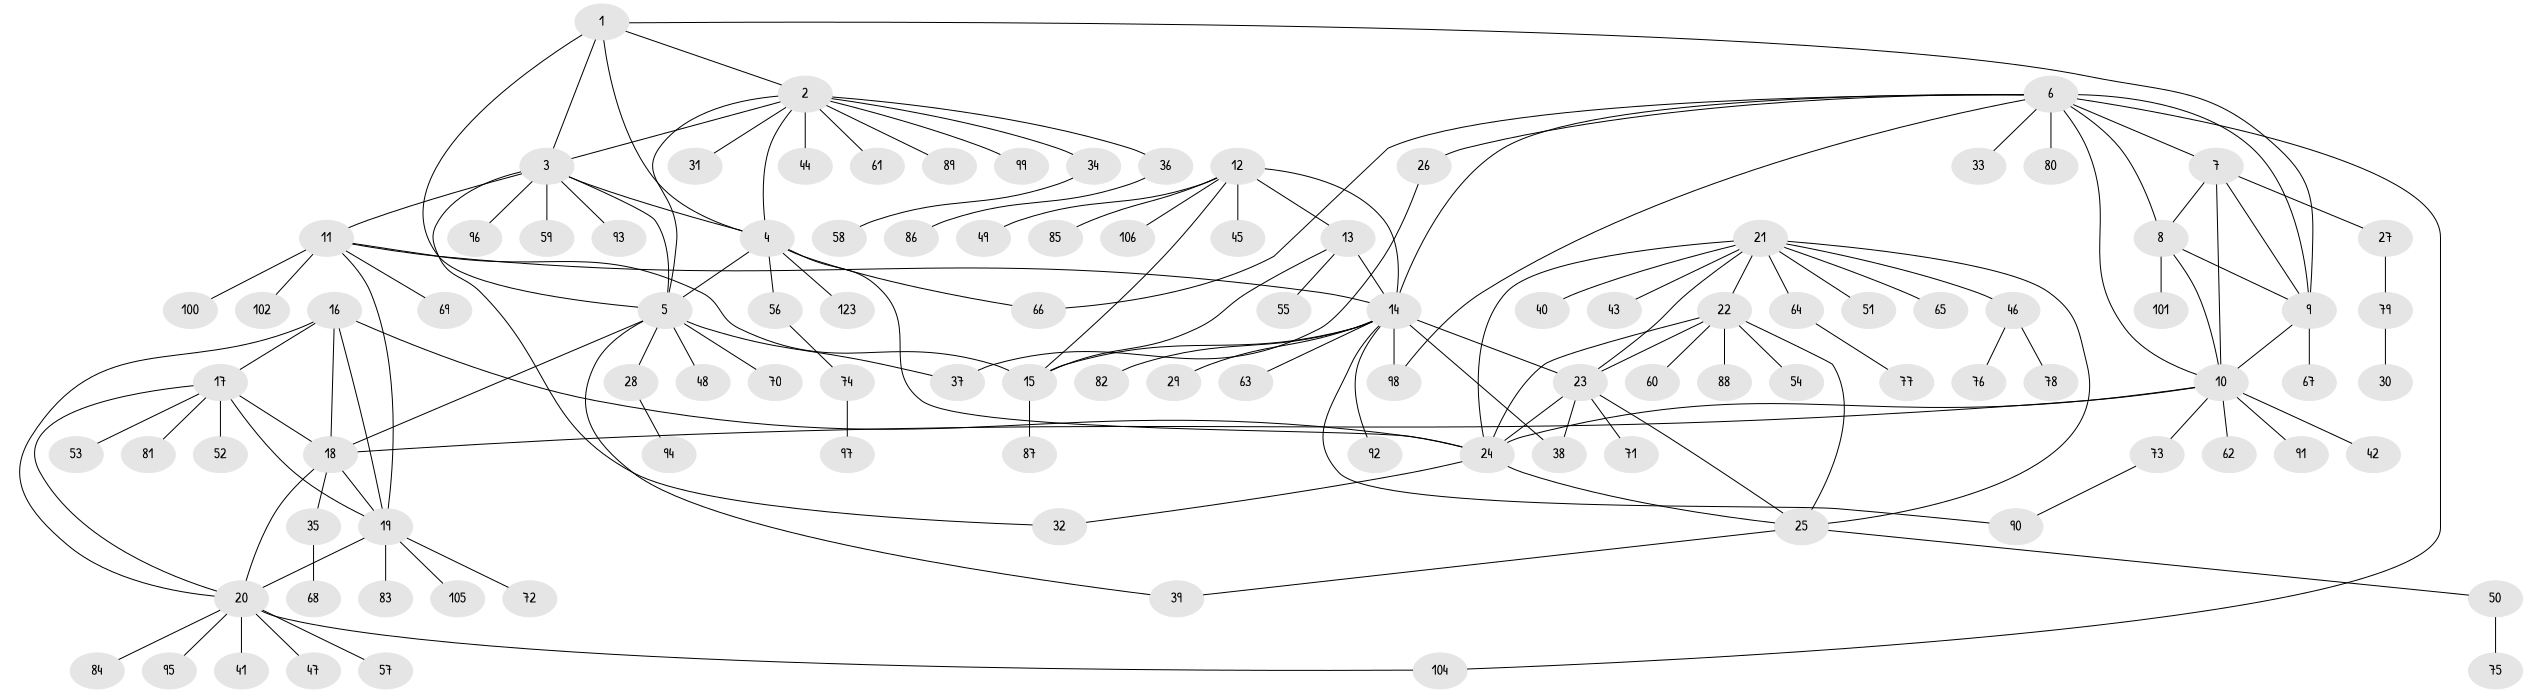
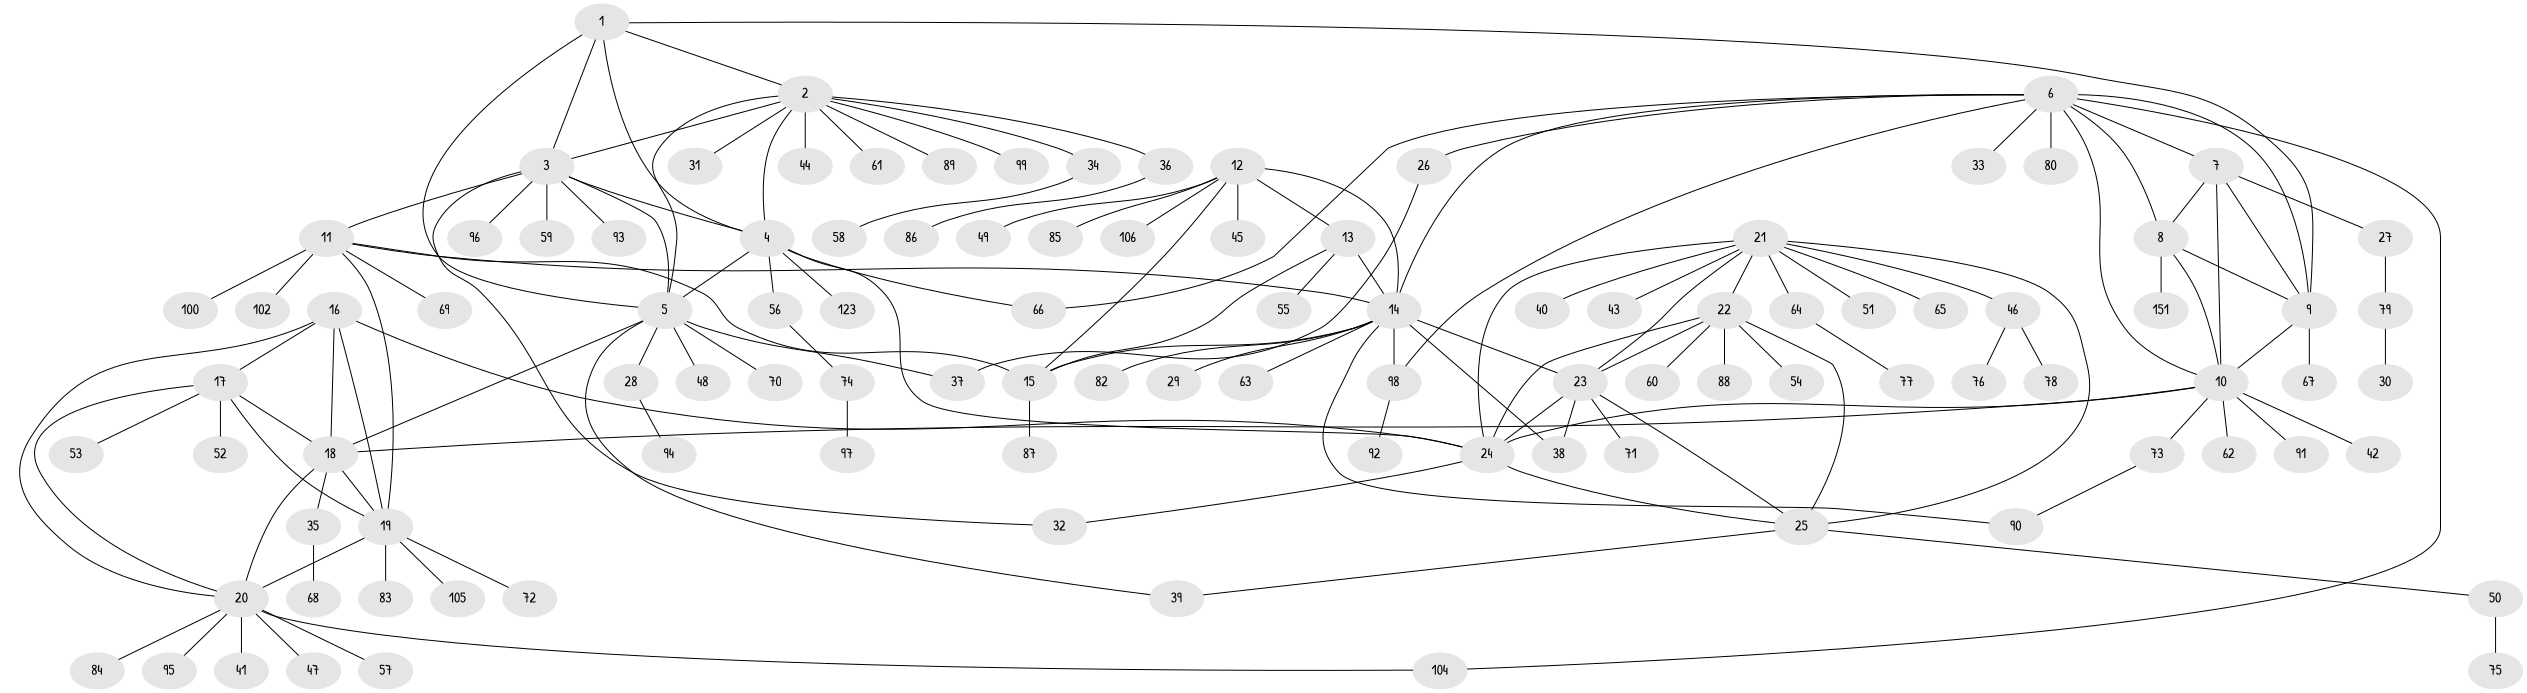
(2161, 310) -> (2161, 310)
(1355, 379) -> (1384, 419)
(148, 455) -> none
